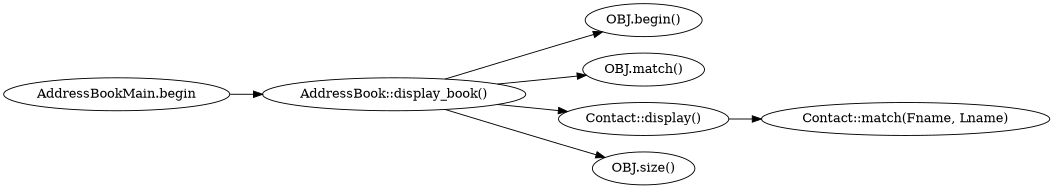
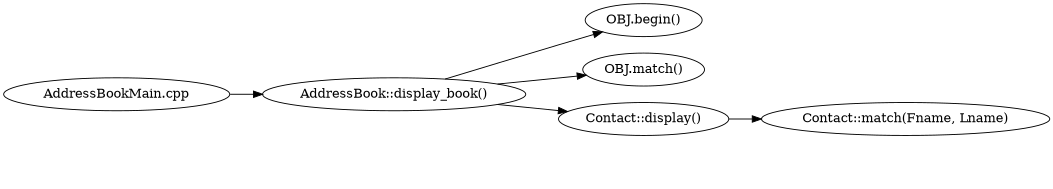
(117, 94) -> (117, 94)
(644, 168) -> none
